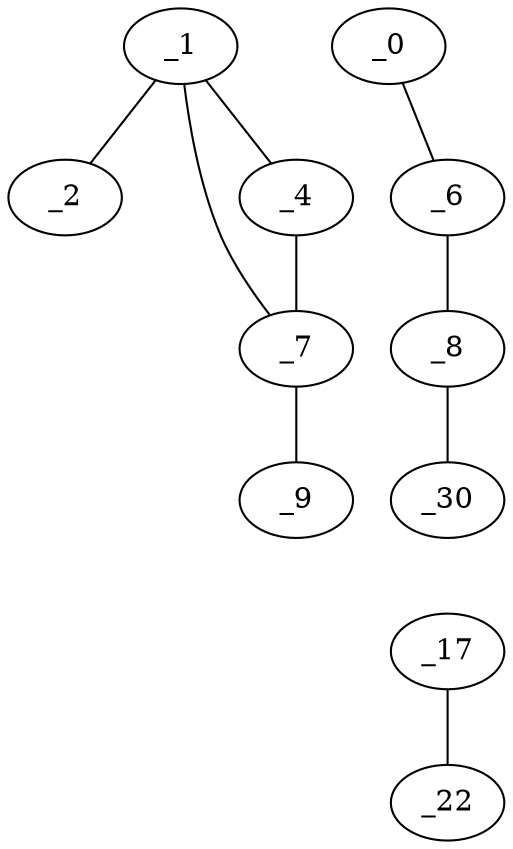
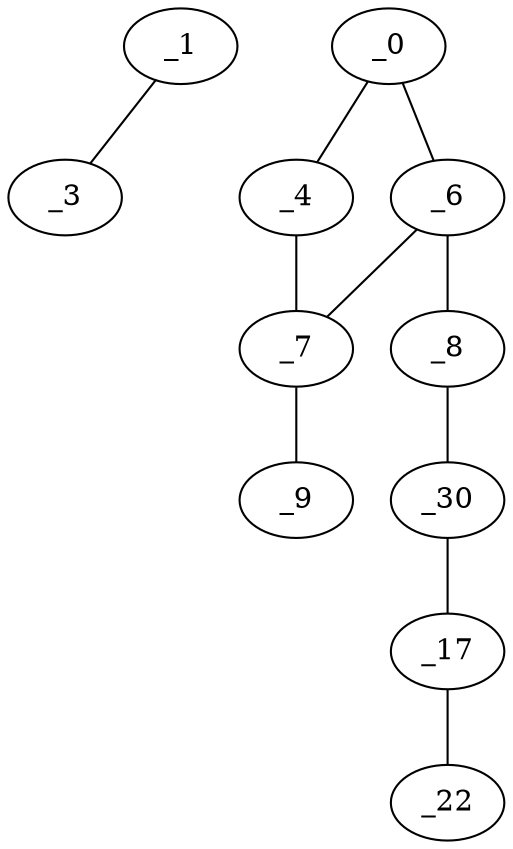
(239, 122) -> (342, 122)
(65, 198) -> (65, 198)
(210, 206) -> (372, 273)
none -> (448, 576)
